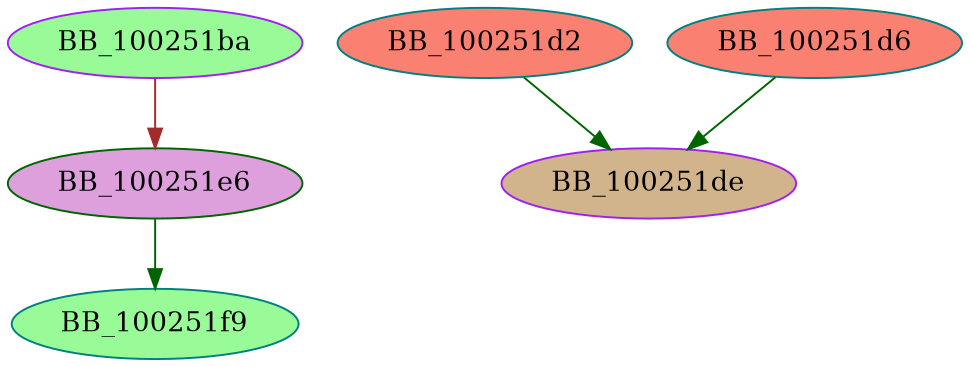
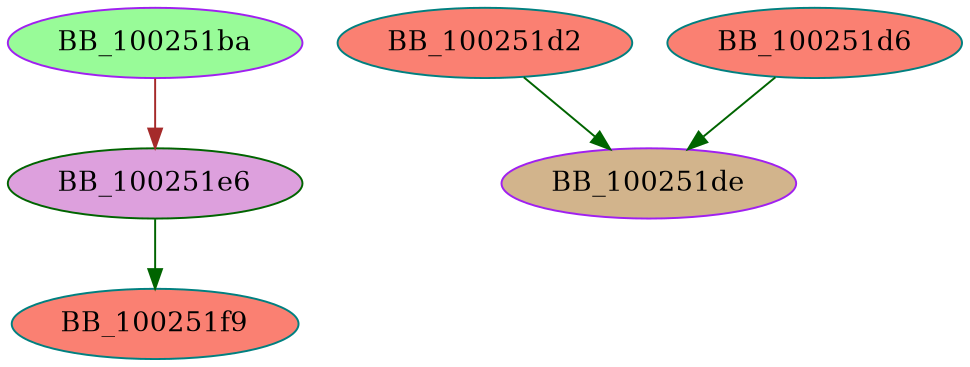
(155, 324) -> (155, 324)
